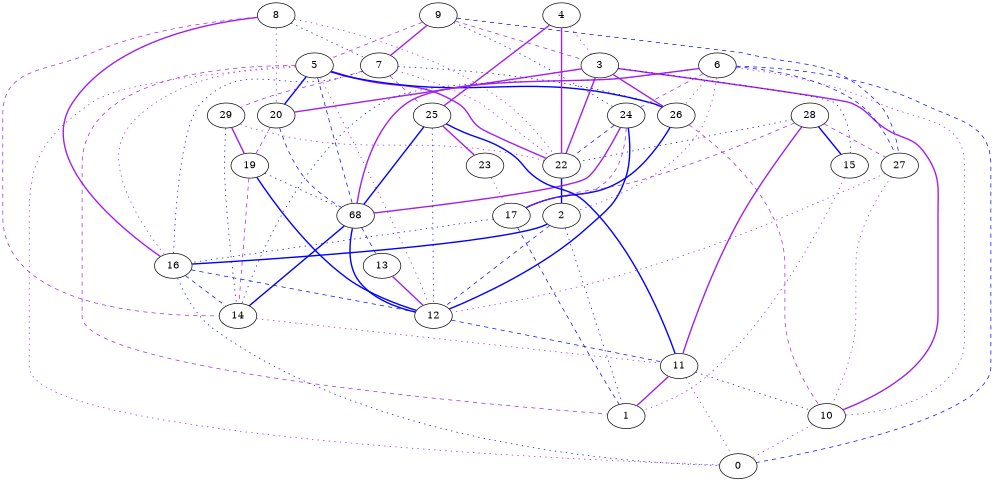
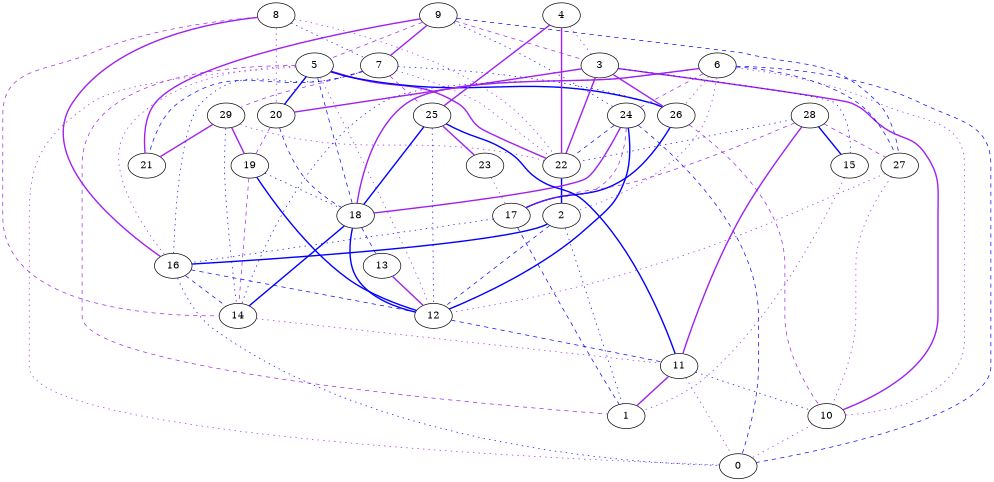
none -> (147, 166)
(356, 216) -> (356, 216)
none -> (750, 271)
